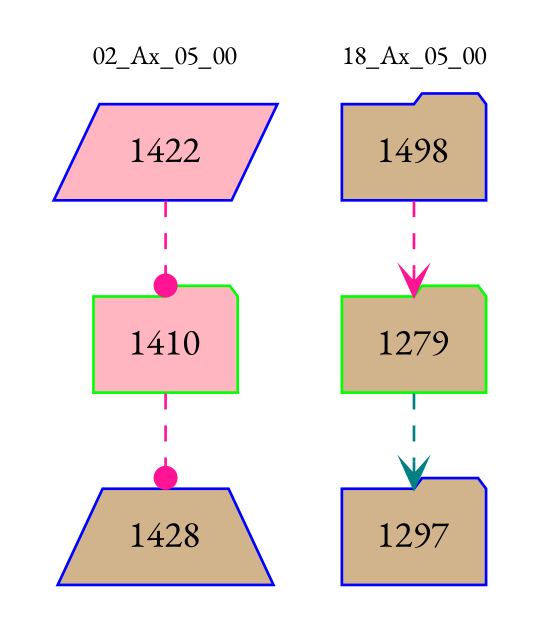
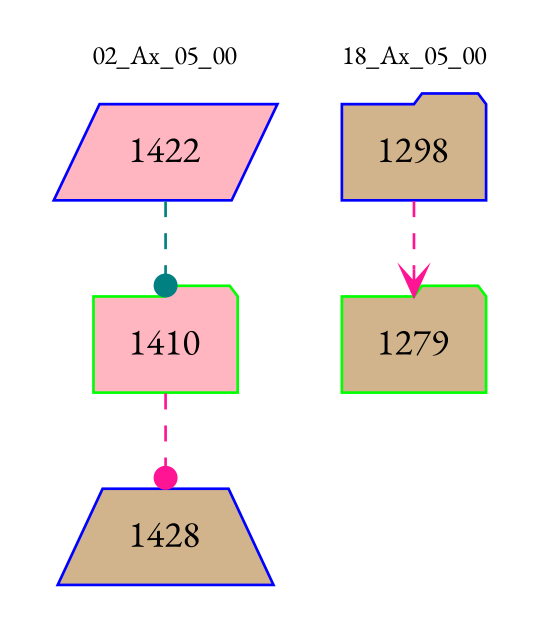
(414, 152) -> (414, 152)
(166, 238) -> (166, 238)
(414, 537) -> none
